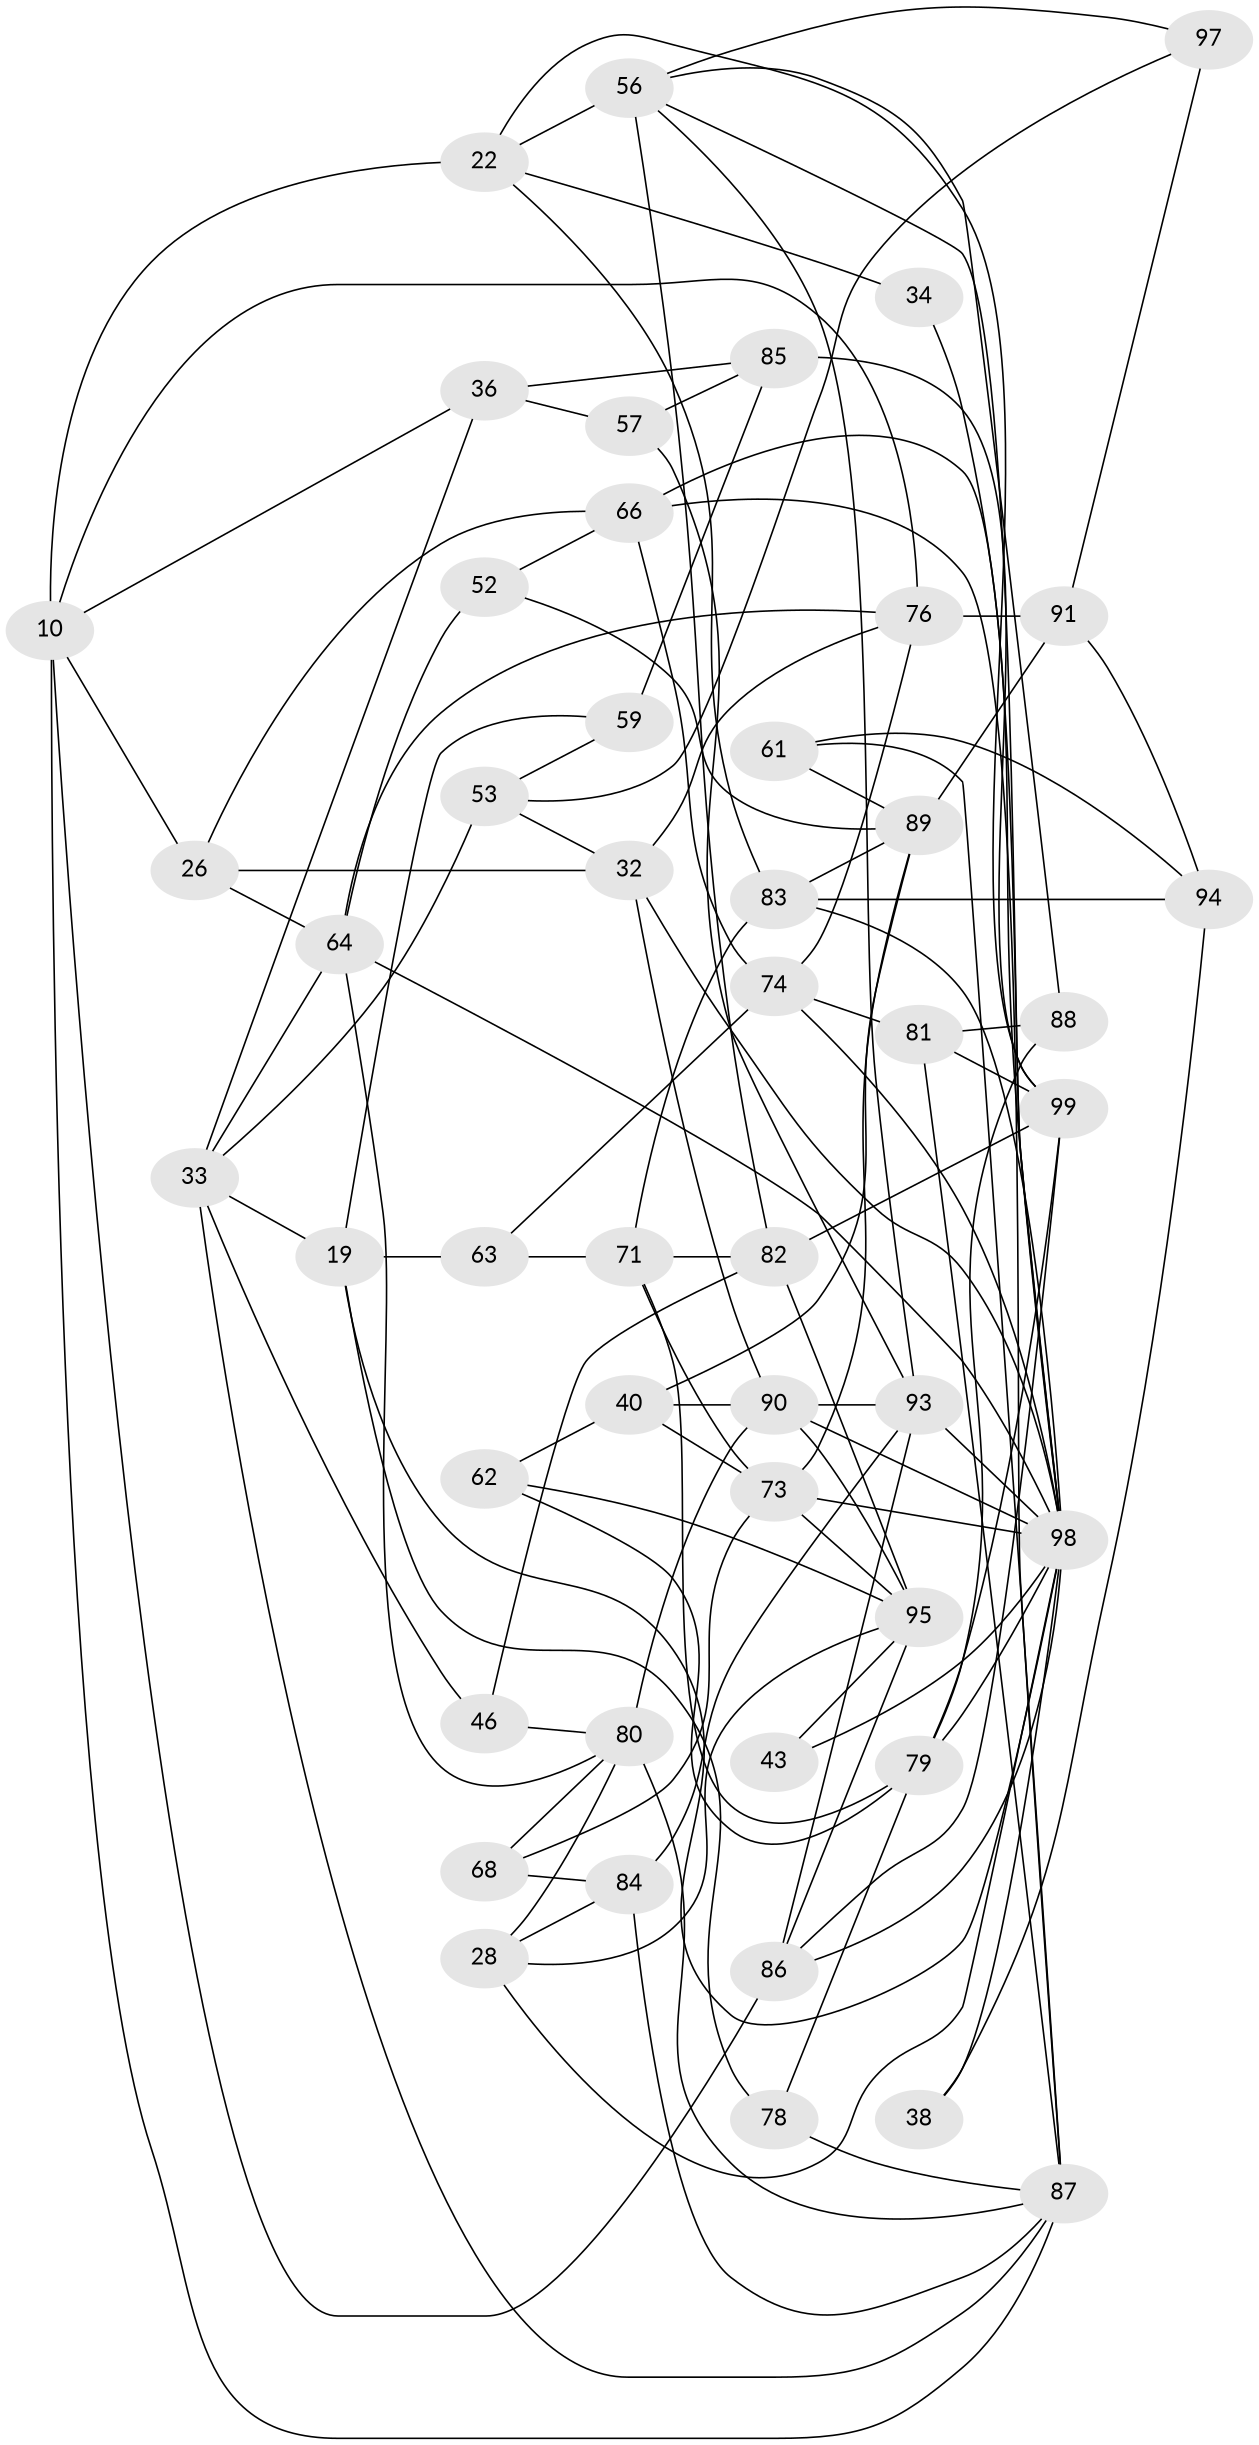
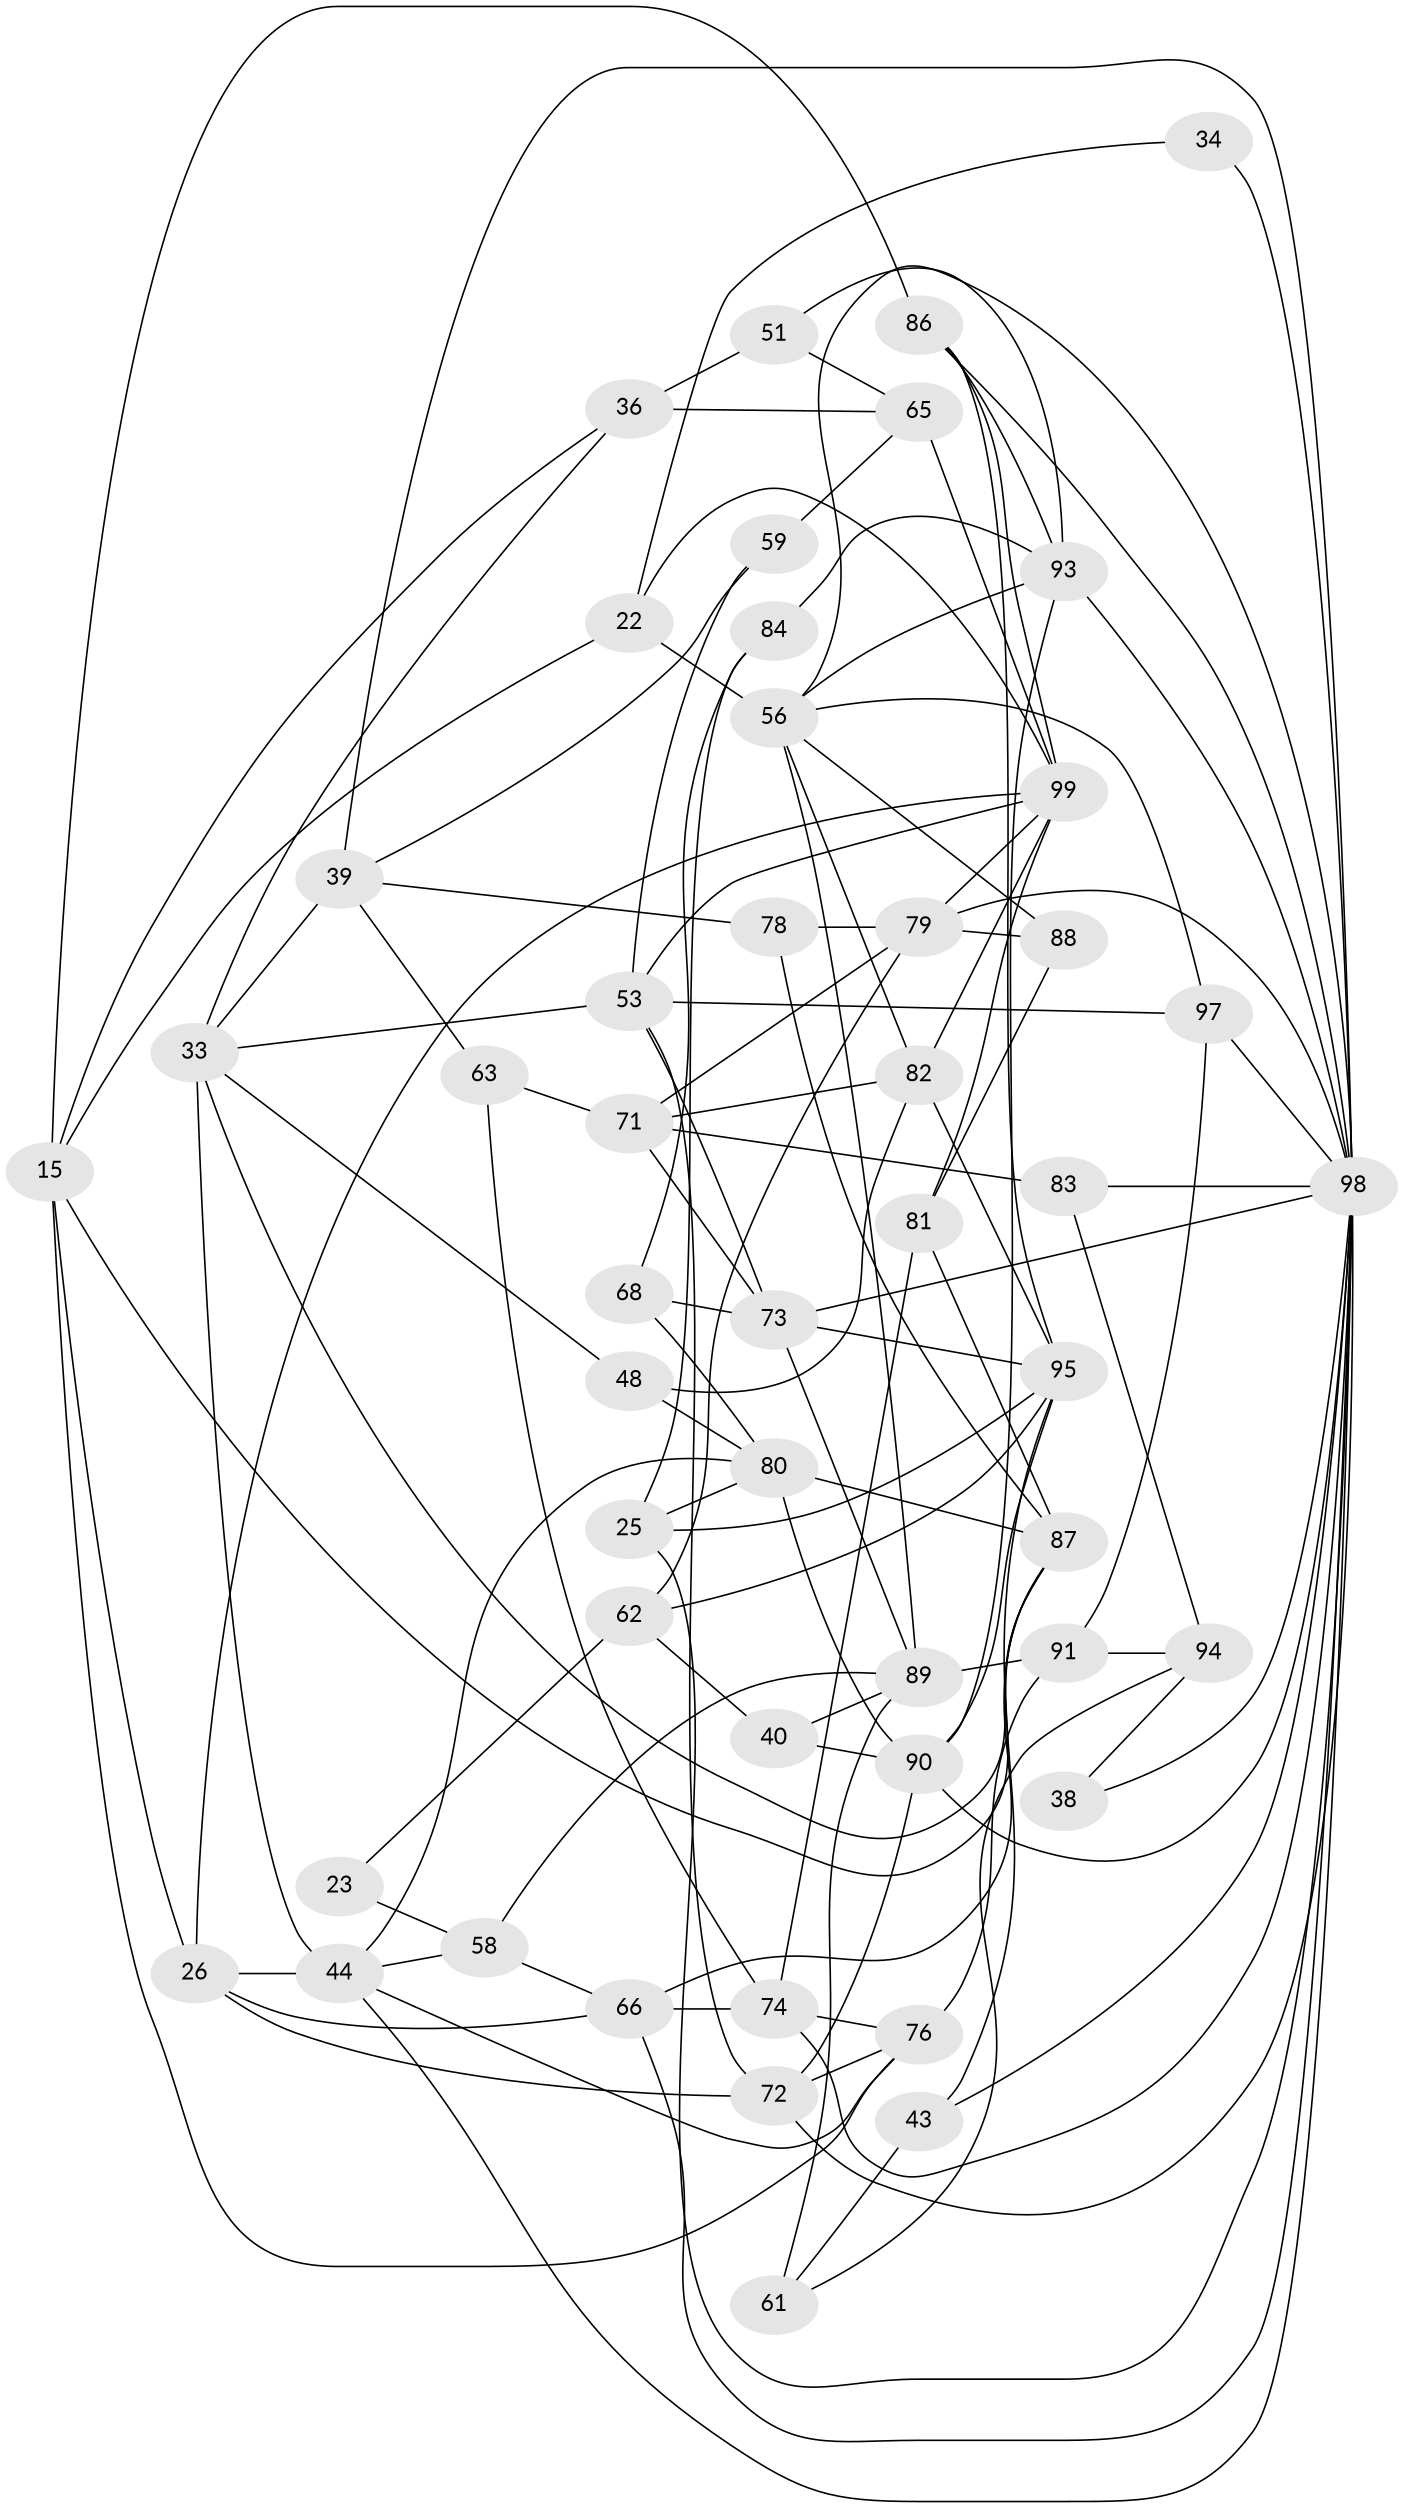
(774, 359) -> (919, 412)
(629, 426) -> (774, 335)
(700, 463) -> none
(485, 587) -> (485, 1948)
(50, 631) -> (50, 1172)
none -> (795, 861)
(837, 867) -> (863, 1172)
(629, 871) -> (774, 2096)
(340, 945) -> (340, 1974)
none -> (1282, 1101)
none -> (362, 1166)
(340, 1257) -> (340, 879)
(1007, 1395) -> (848, 2214)
(702, 1448) -> (708, 1159)
(485, 1724) -> (629, 1381)
none -> (340, 1887)
(485, 1959) -> (629, 1529)
(720, 2264) -> none
